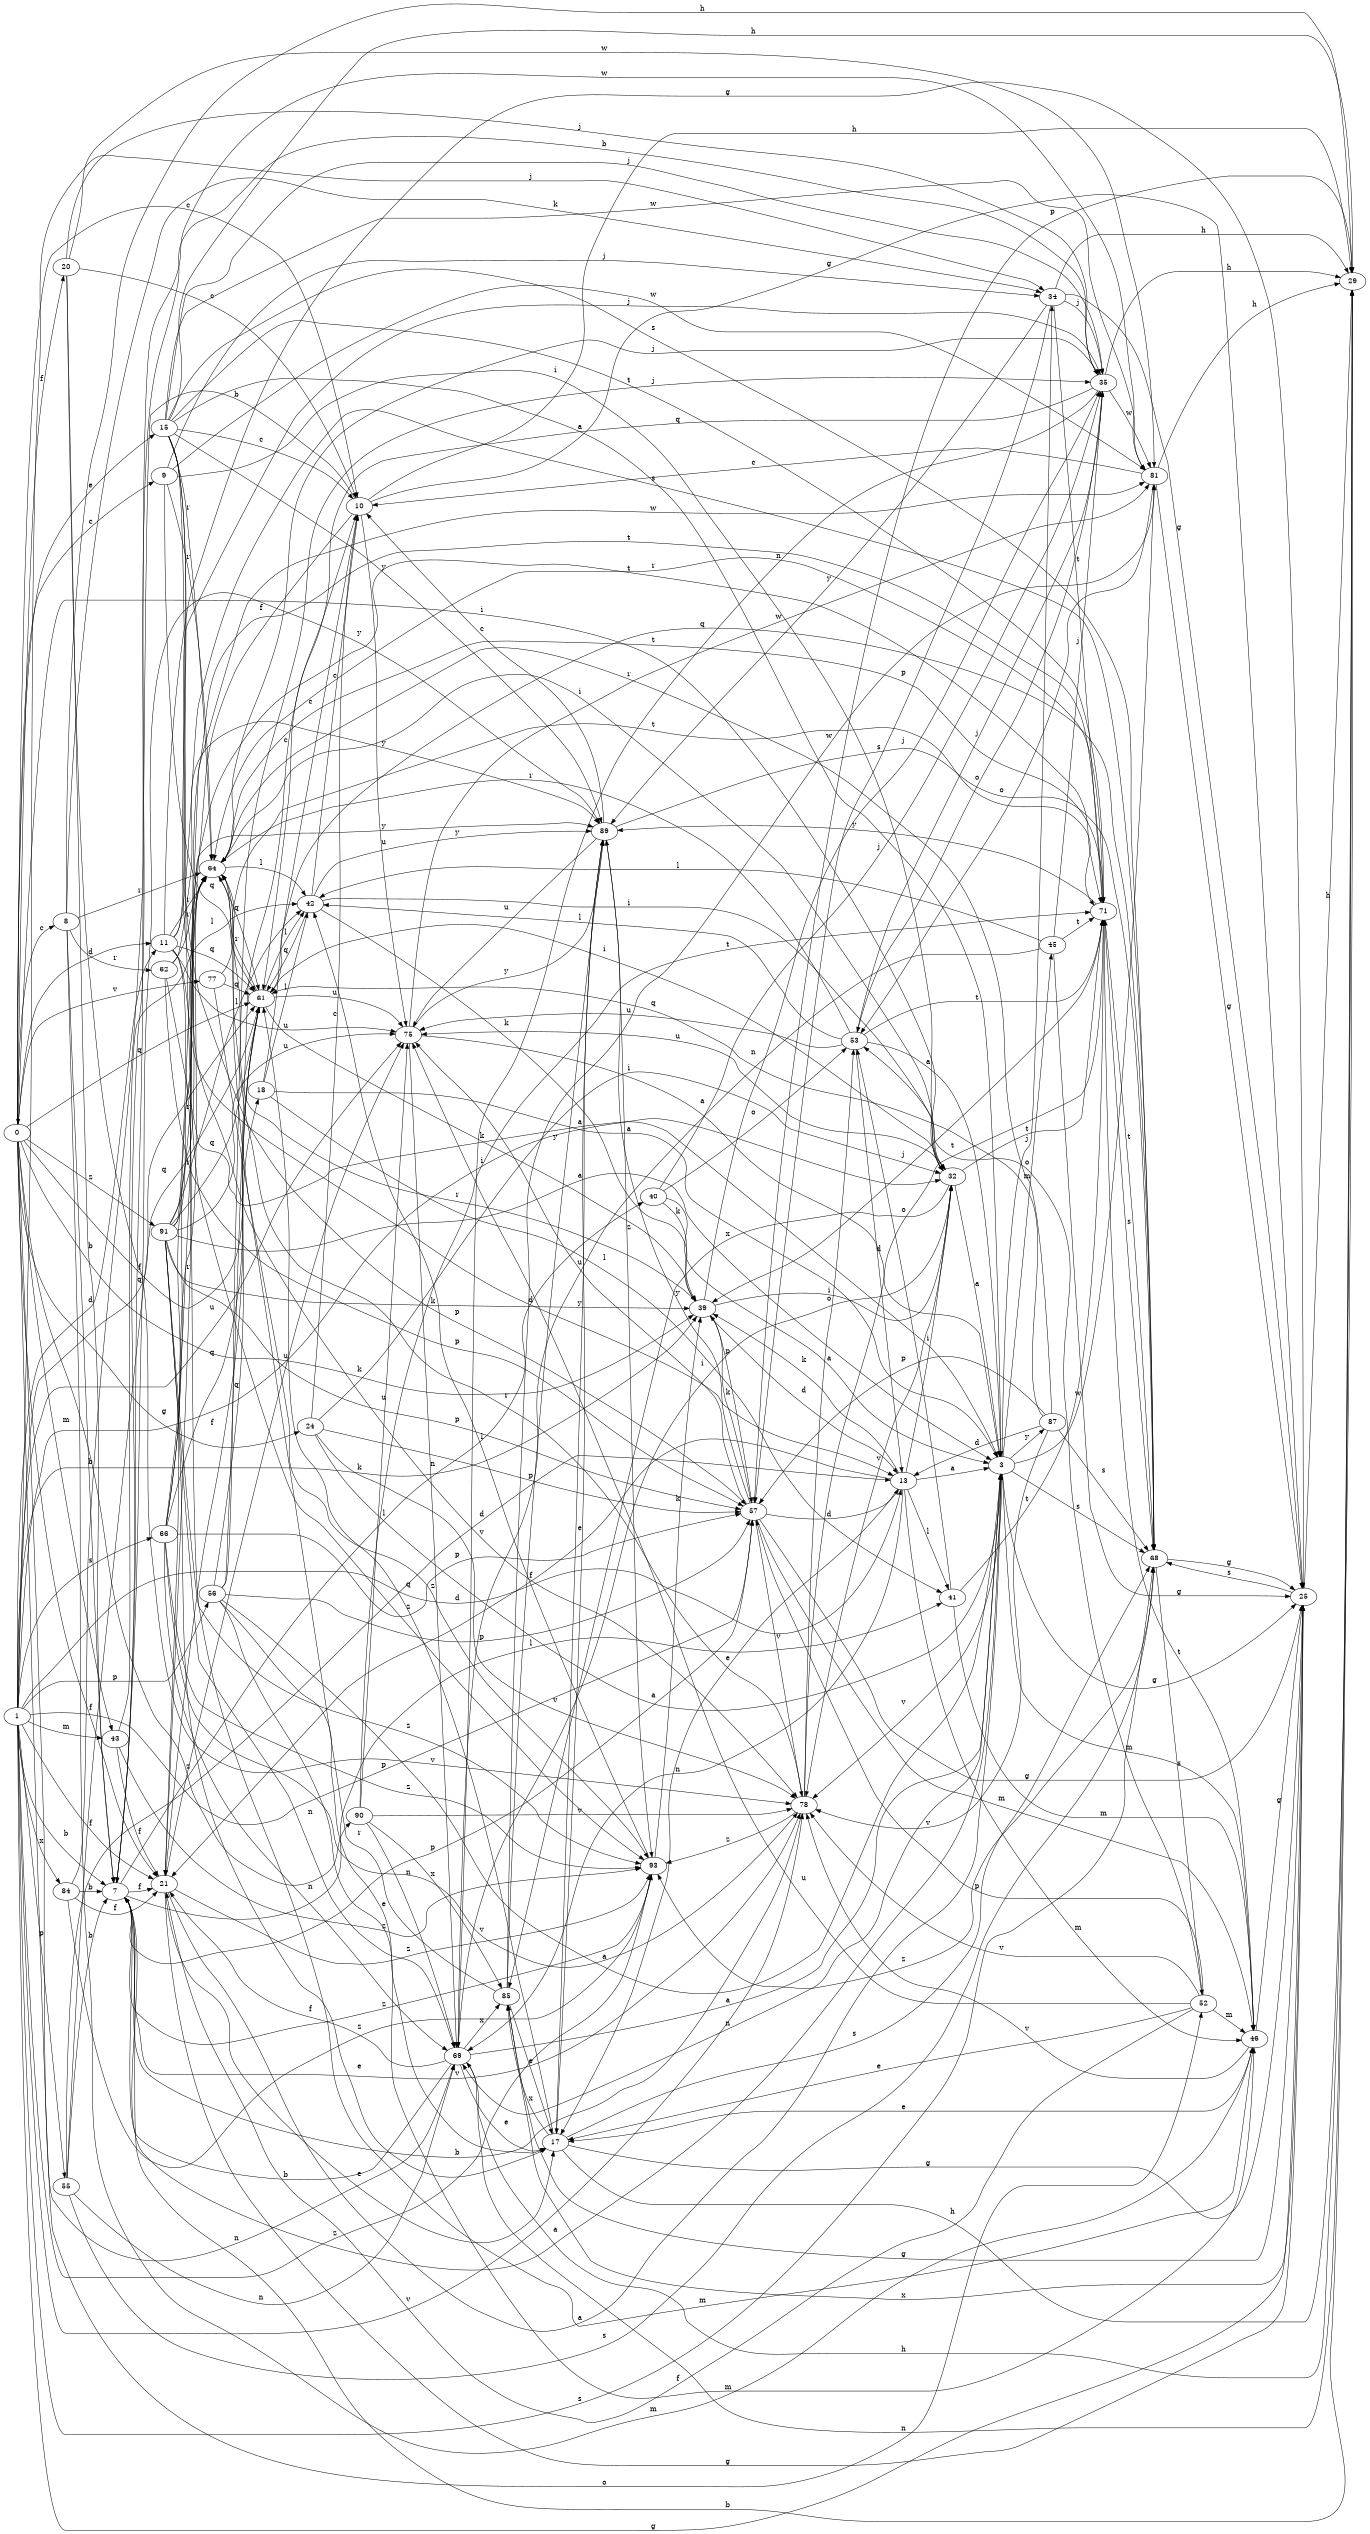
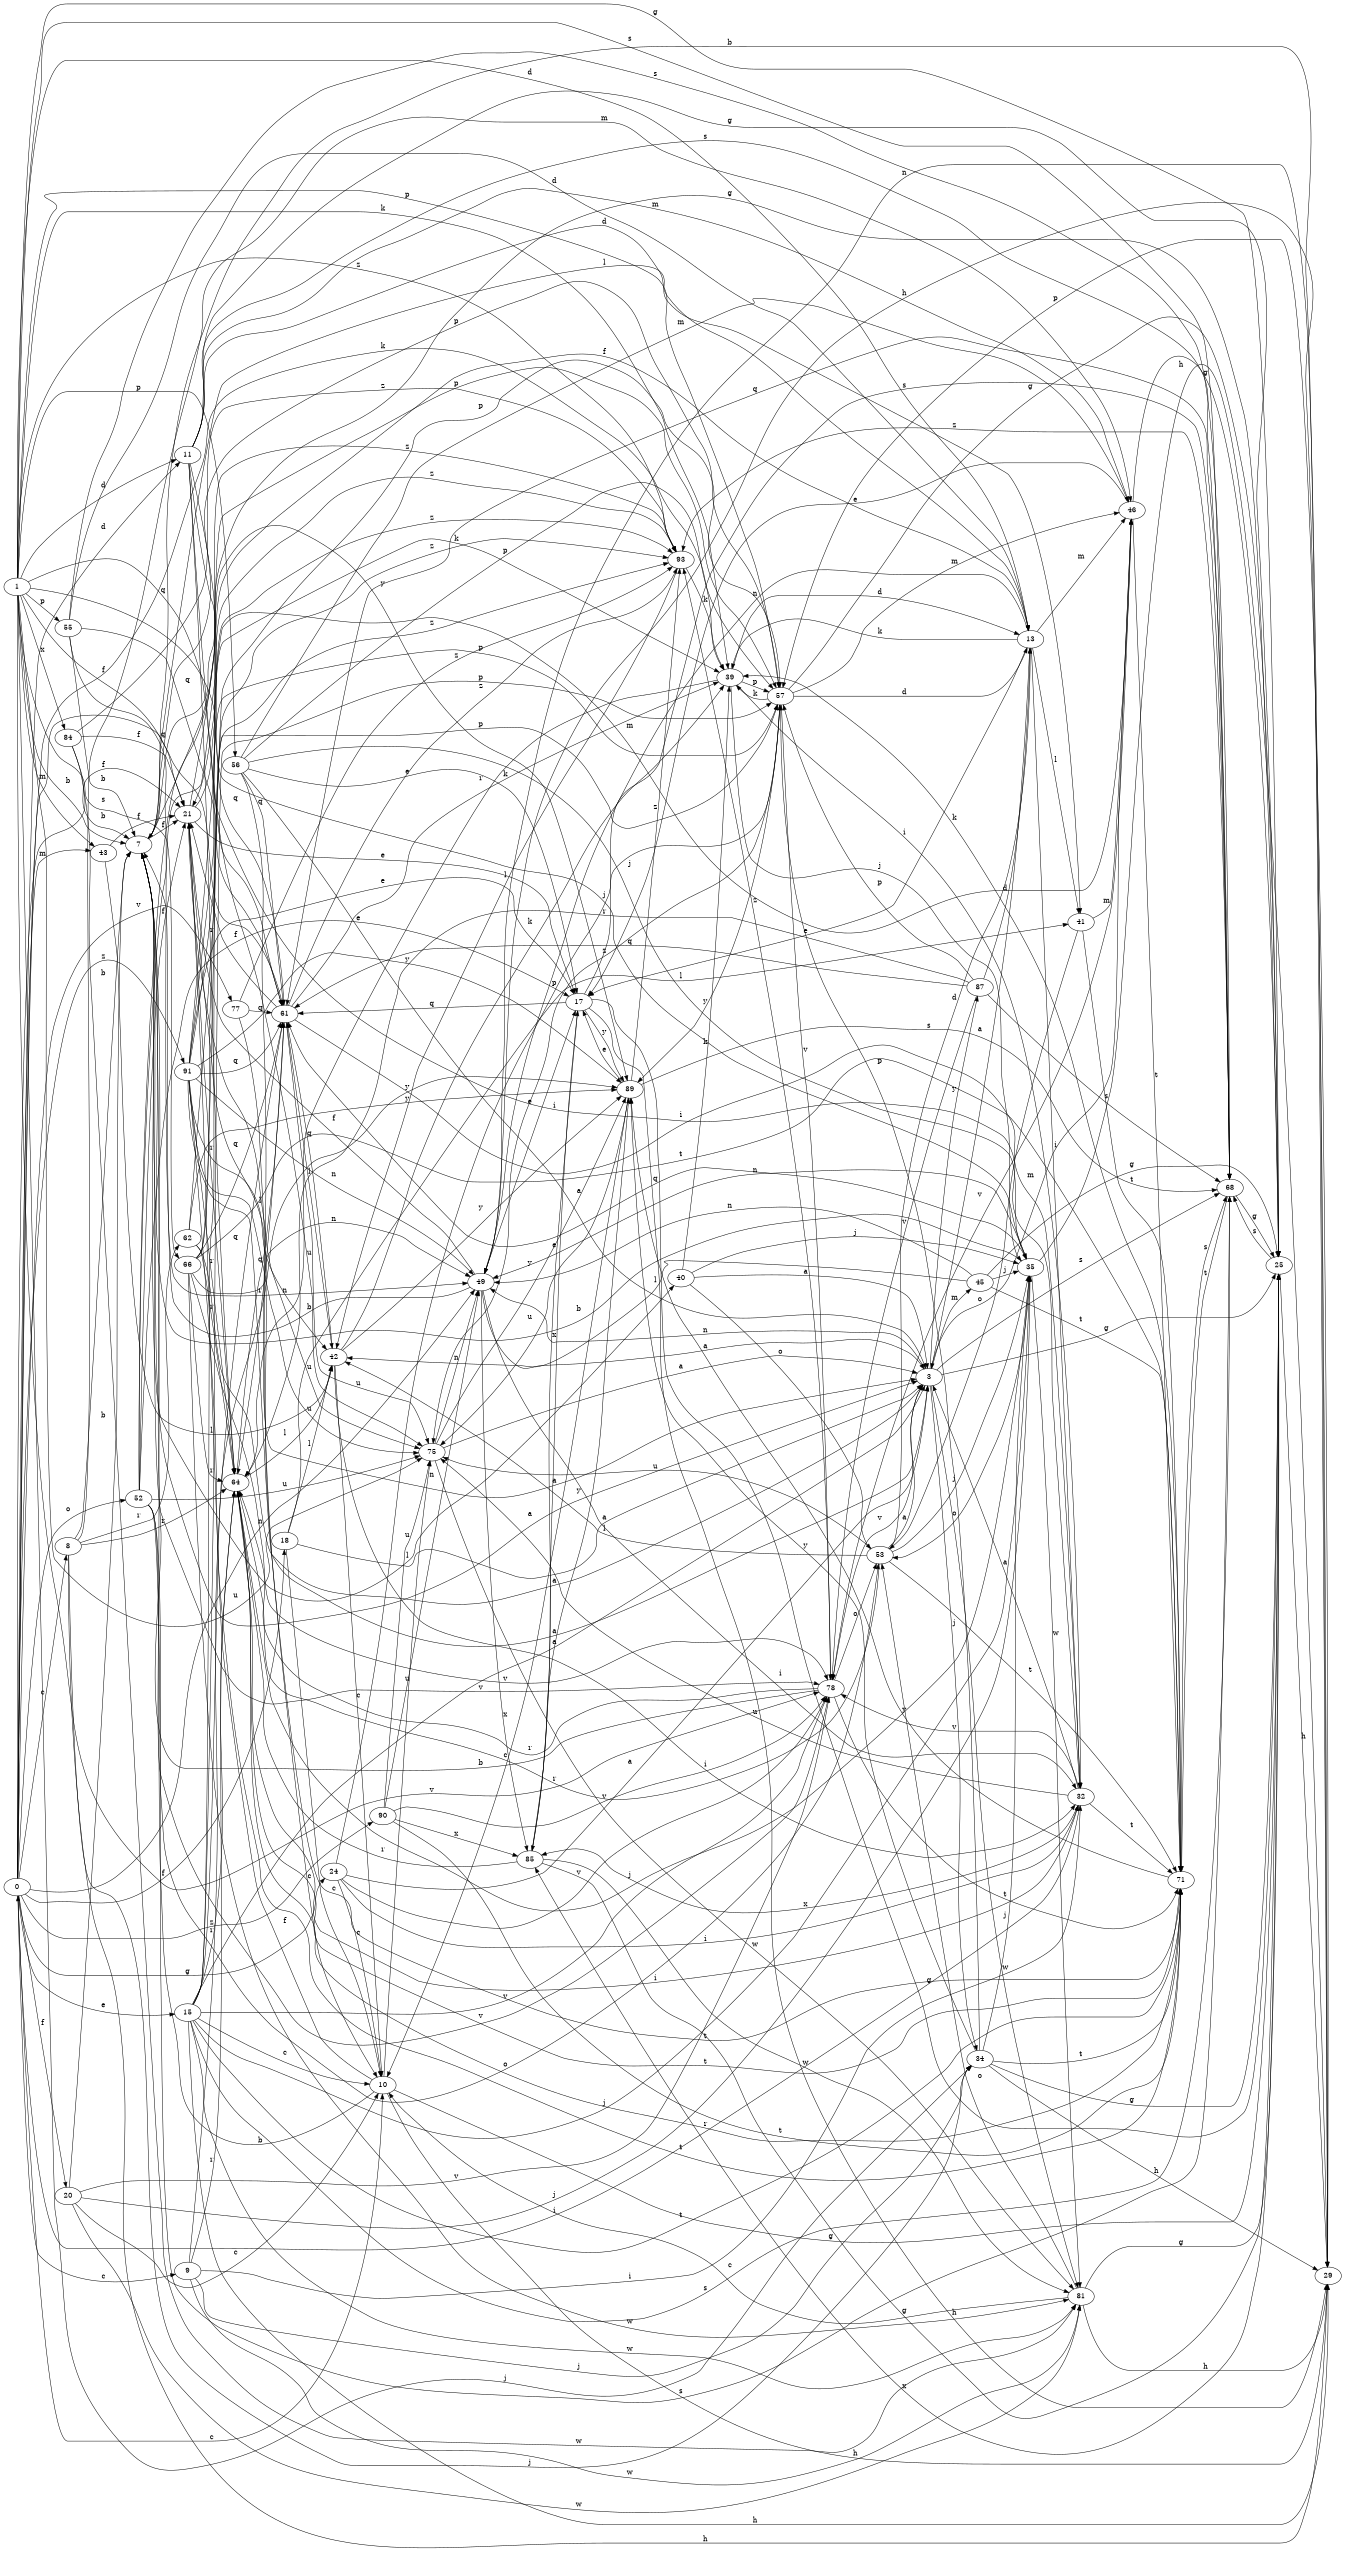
(555, 205) -> (530, 2463)
(904, 1155) -> (955, 818)
(580, 1263) -> (605, 951)
(1180, 1789) -> (716, 2389)
(337, 1923) -> (434, 743)
(457, 2056) -> (481, 1282)
